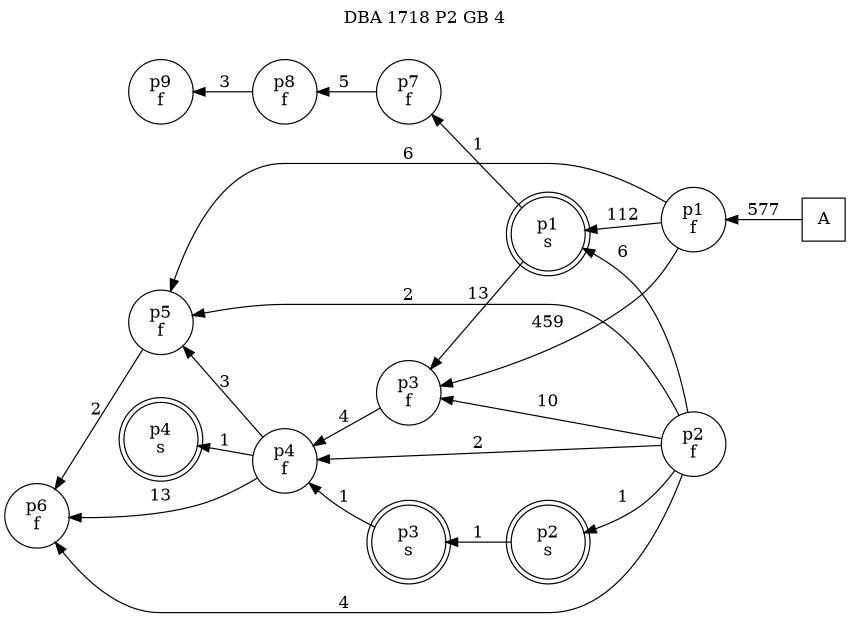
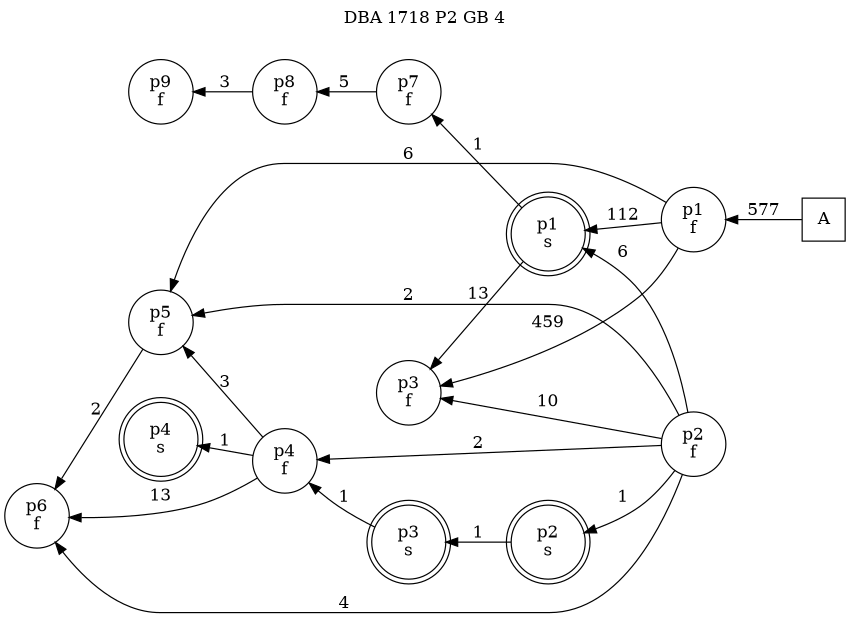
(352, 424) -> none
